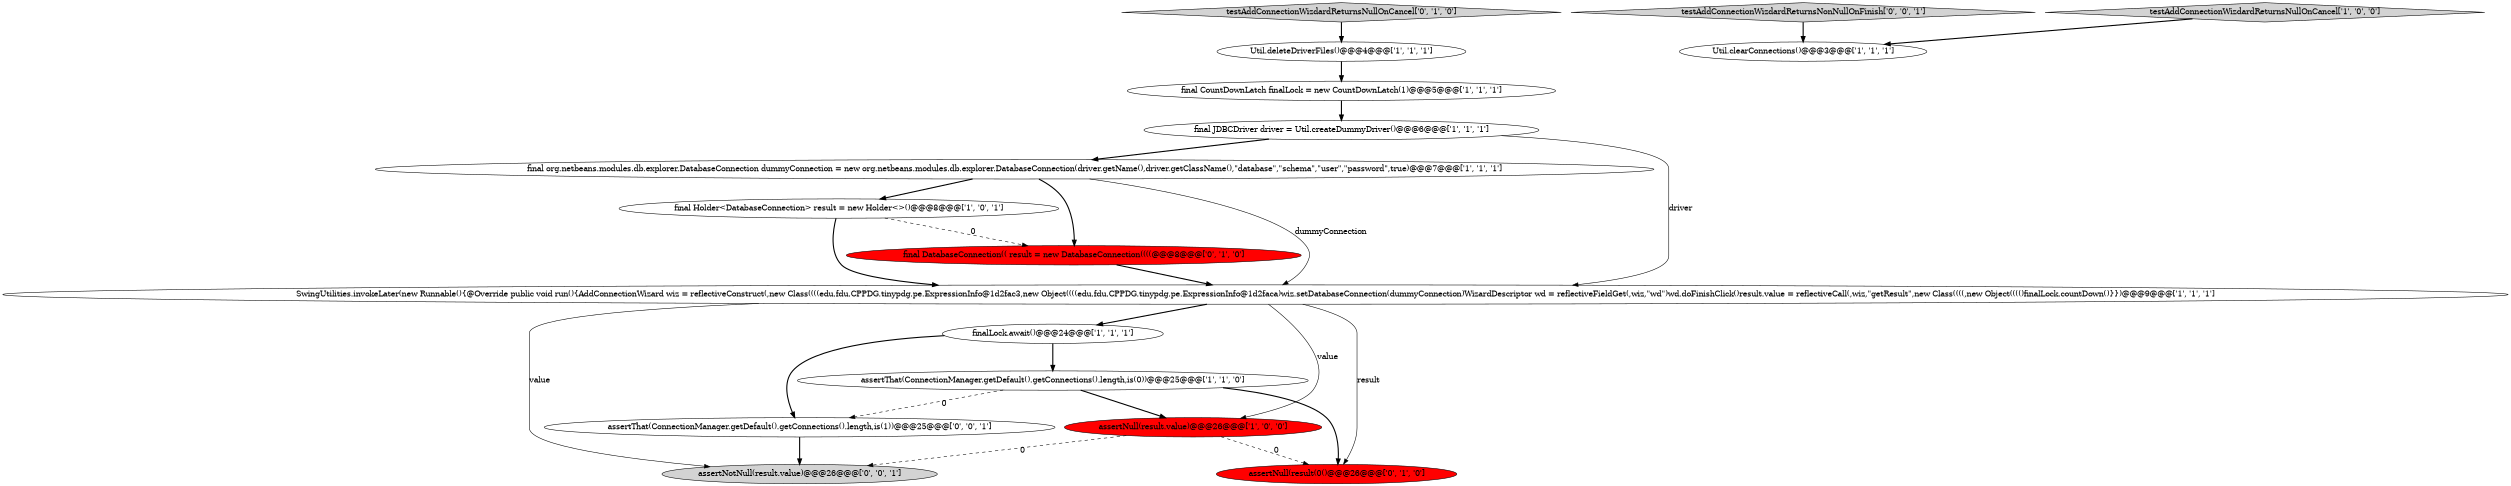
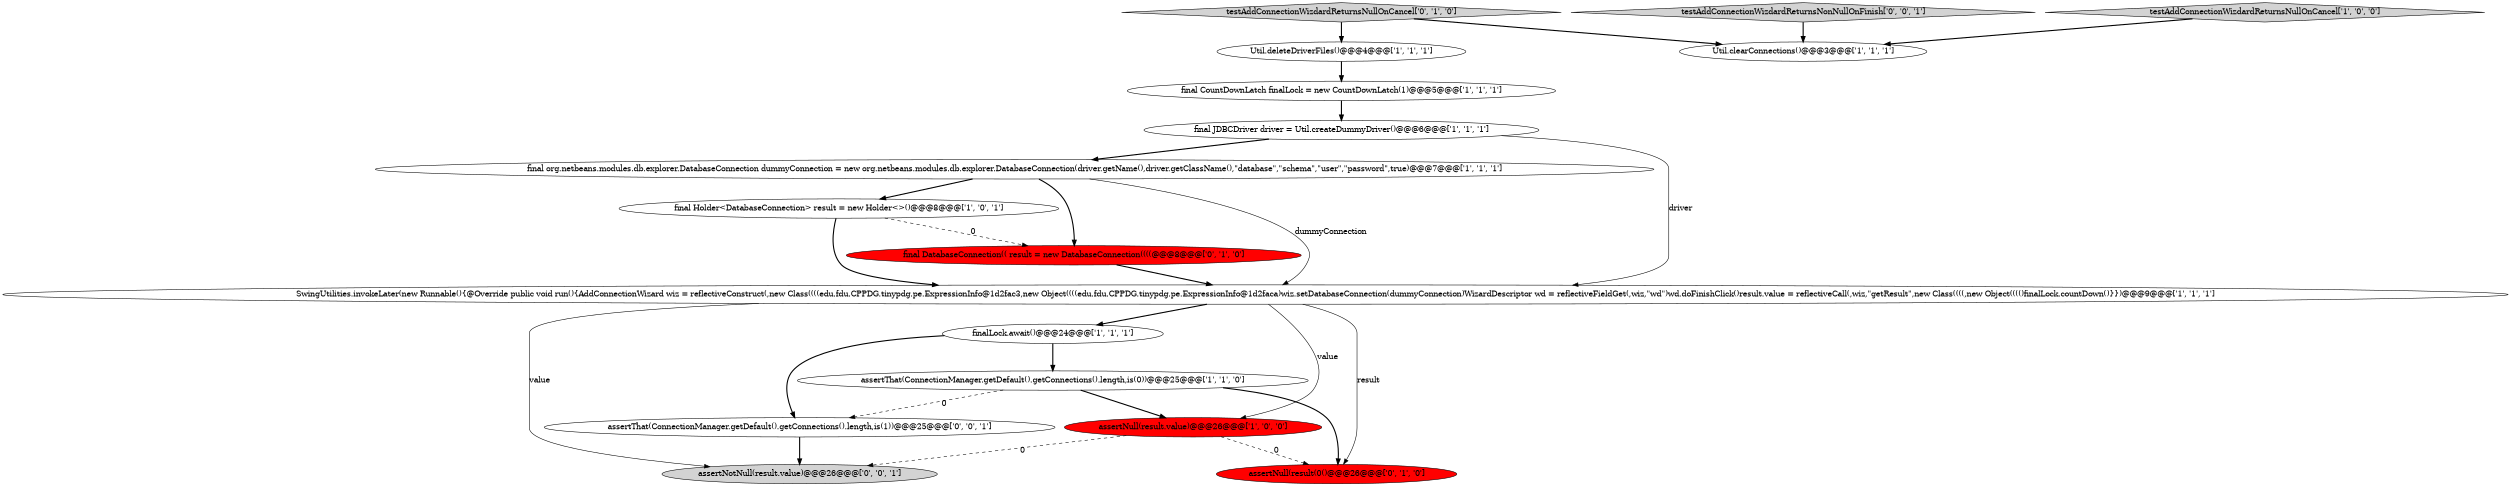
none -> (1565, 31)
